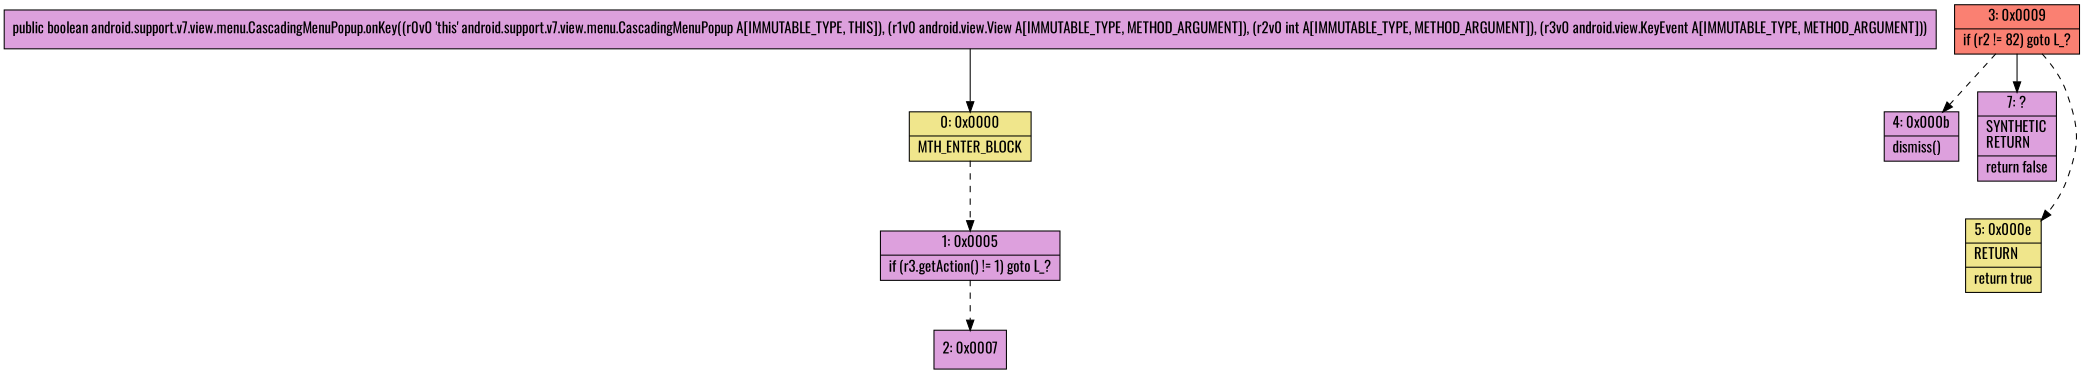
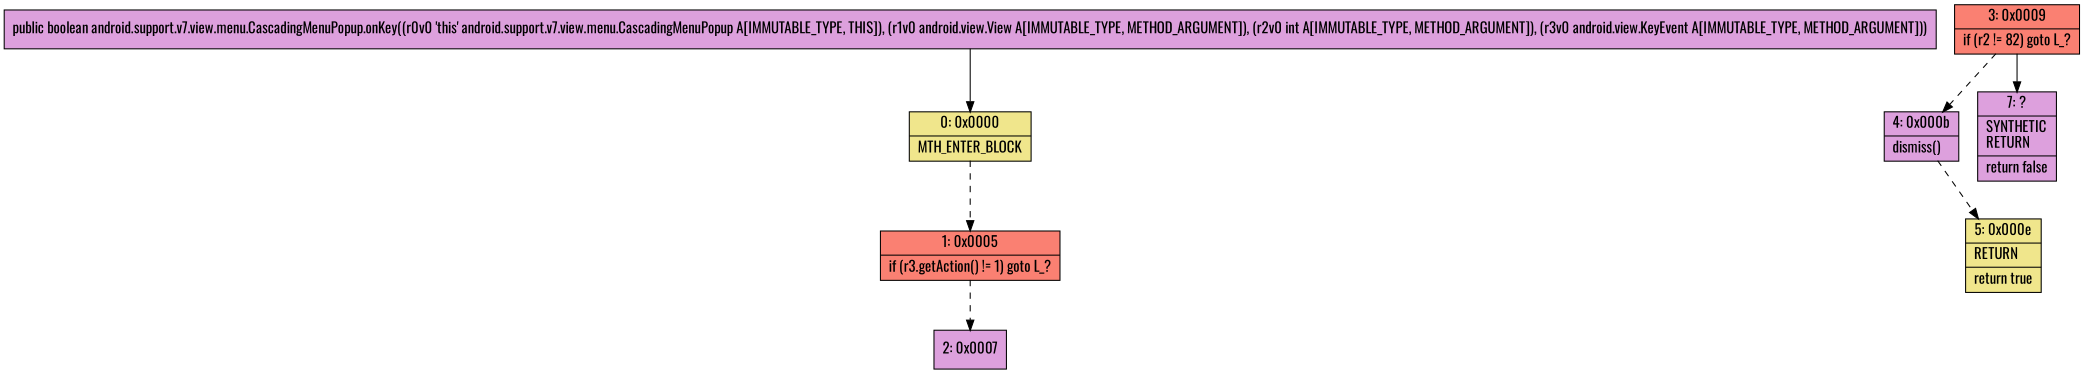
(2076, 132) -> (1955, 186)
(970, 256) -> (970, 256)
